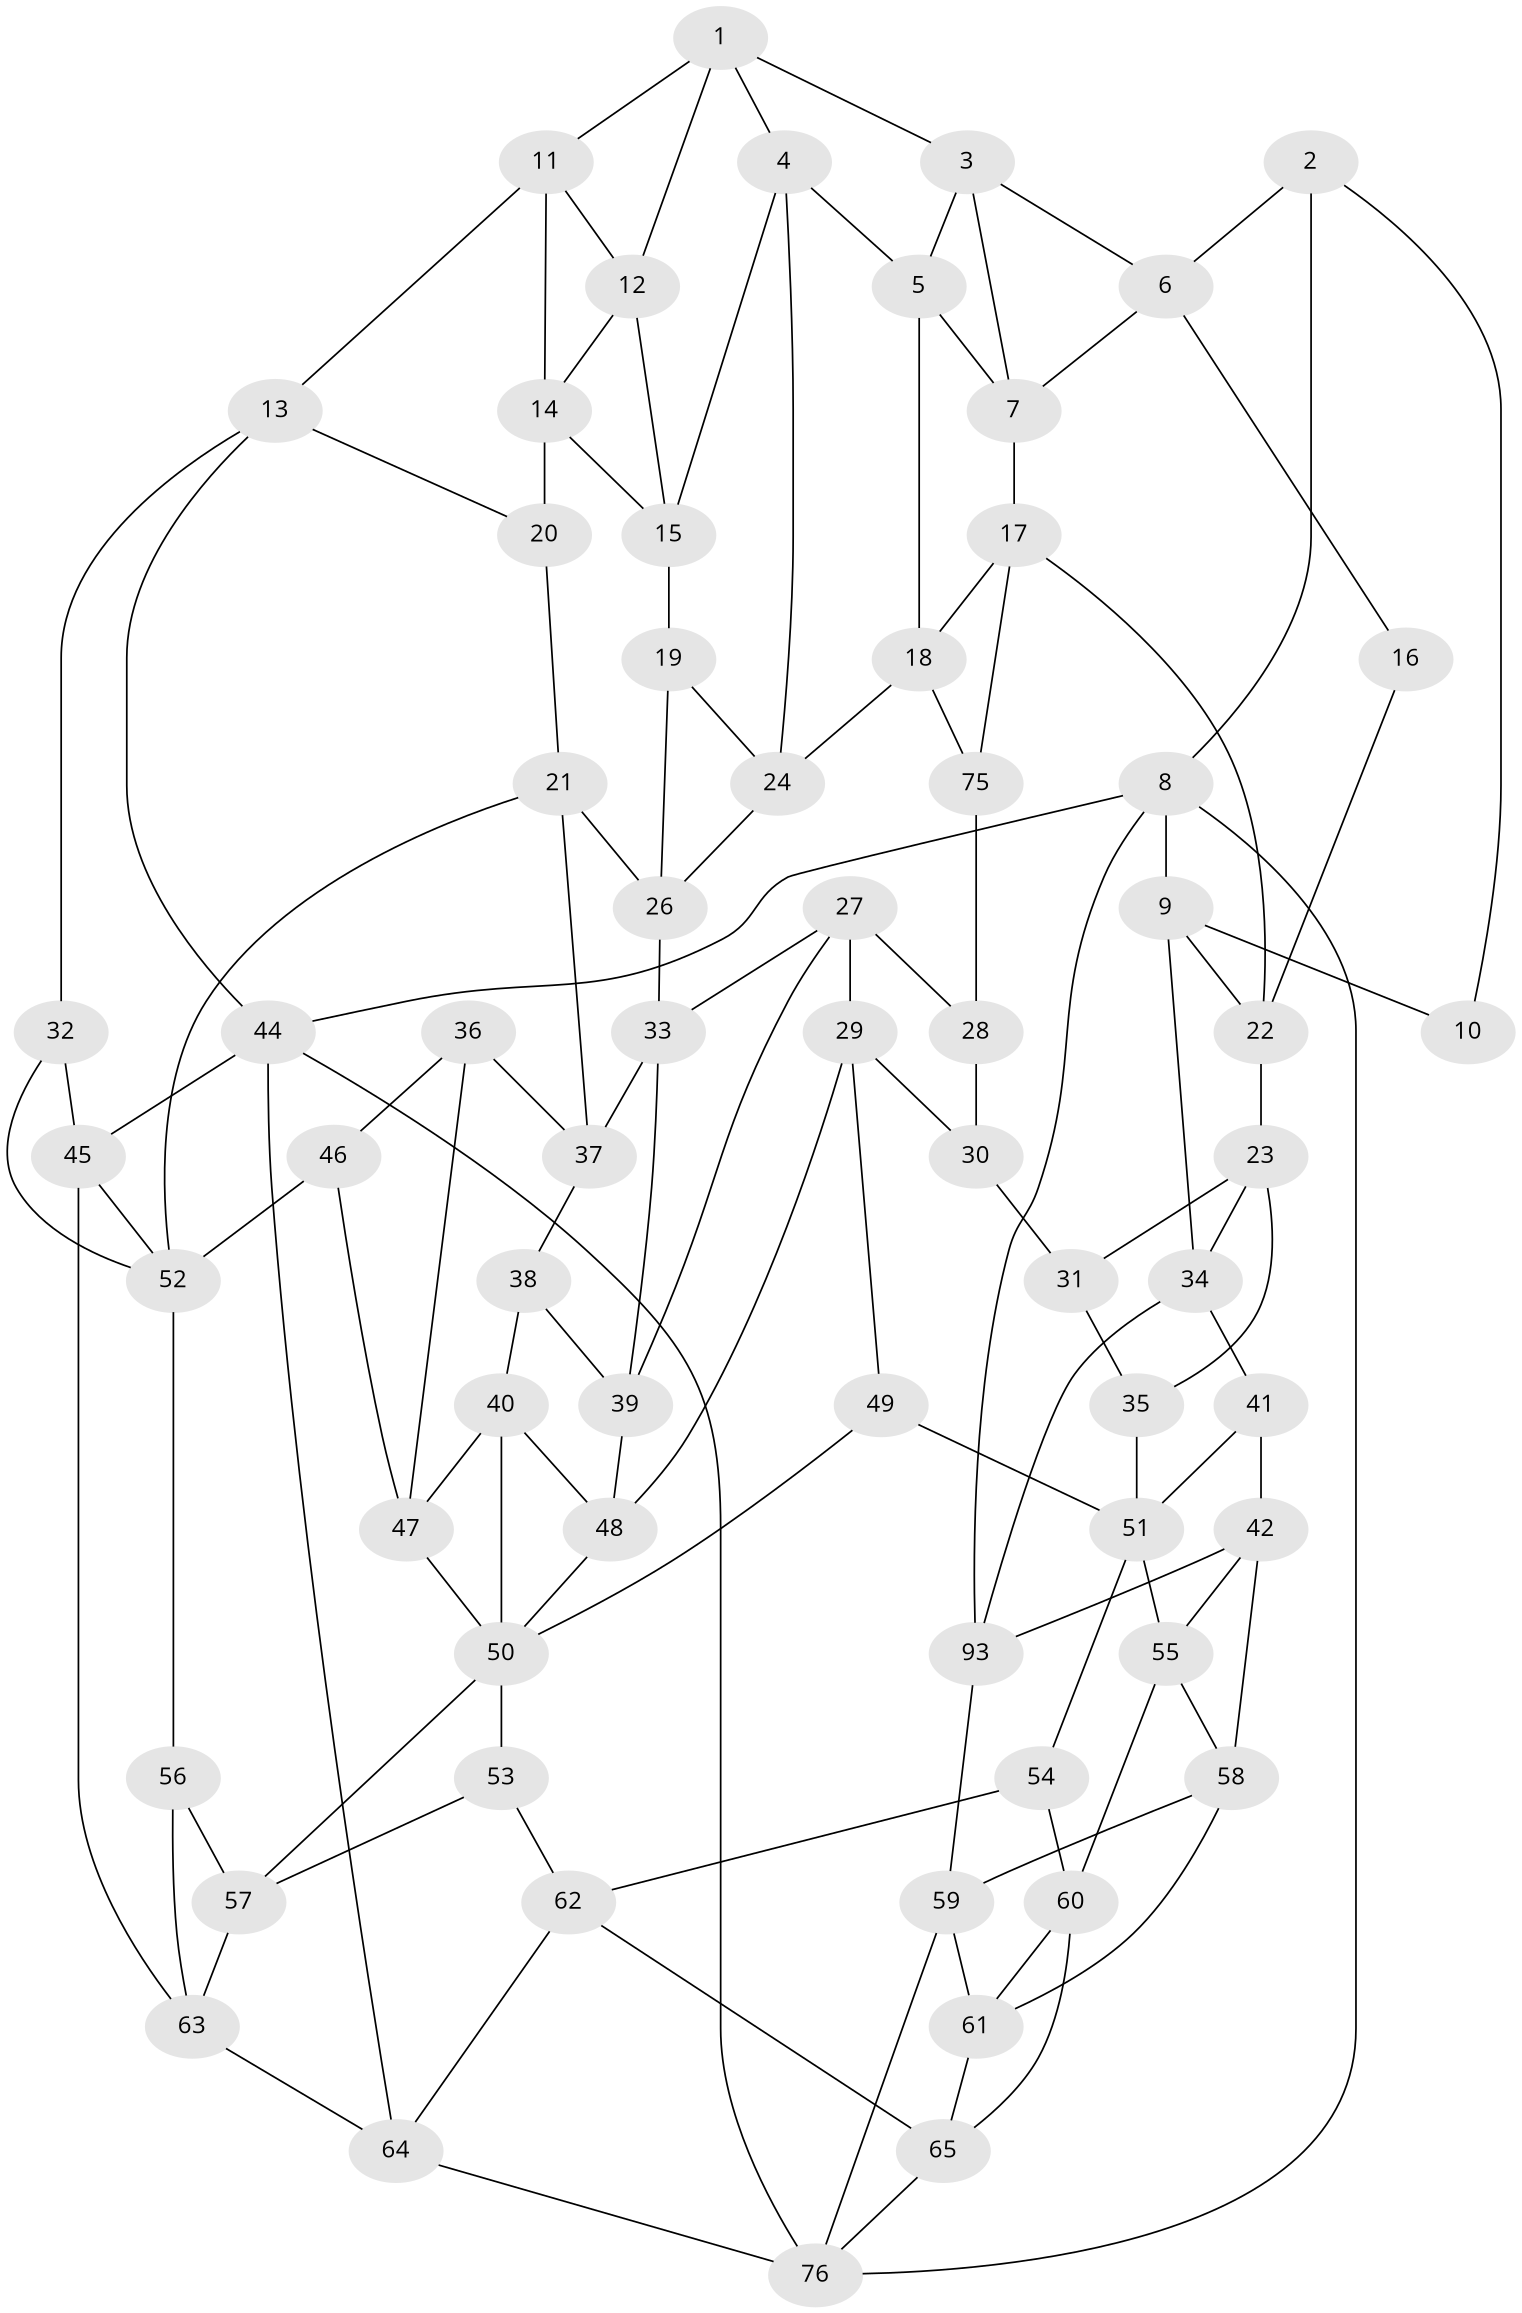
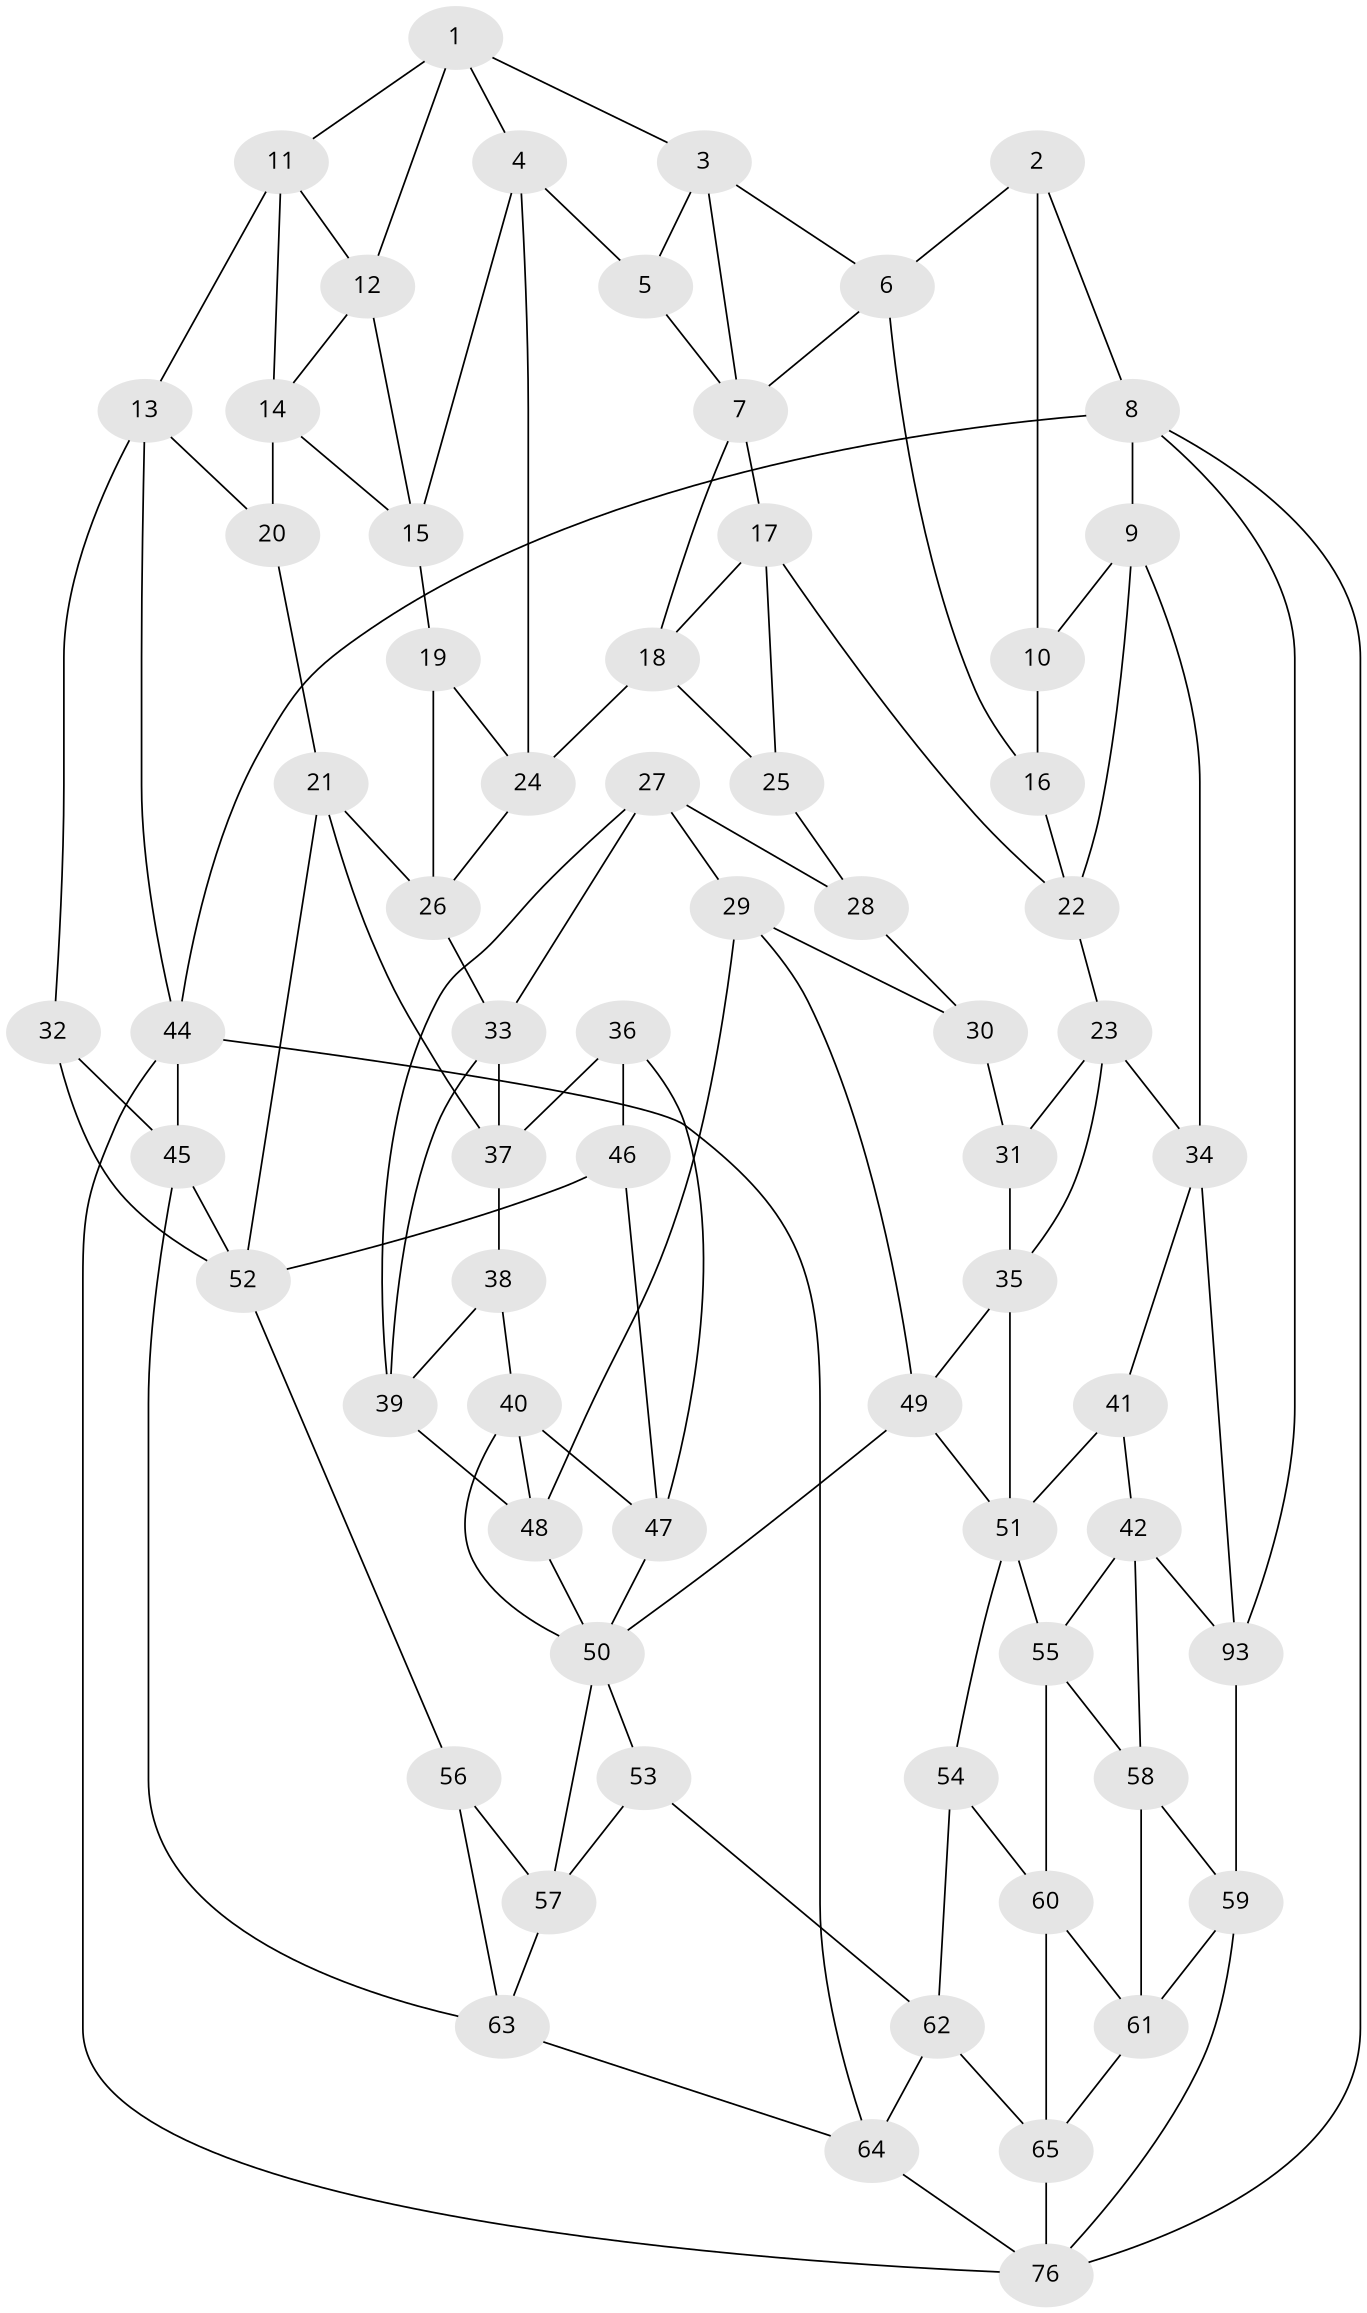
(919, 473) -> (692, 534)
none -> (1038, 722)
(976, 784) -> (777, 784)
none -> (962, 1343)
